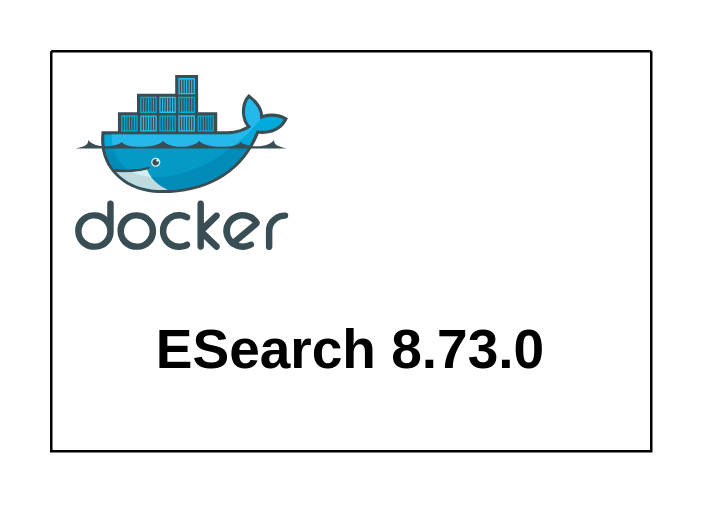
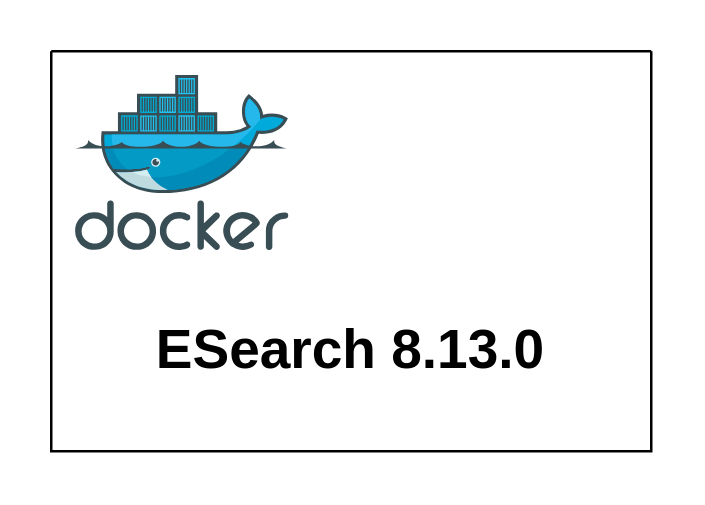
(351, 351) -> (351, 351)
